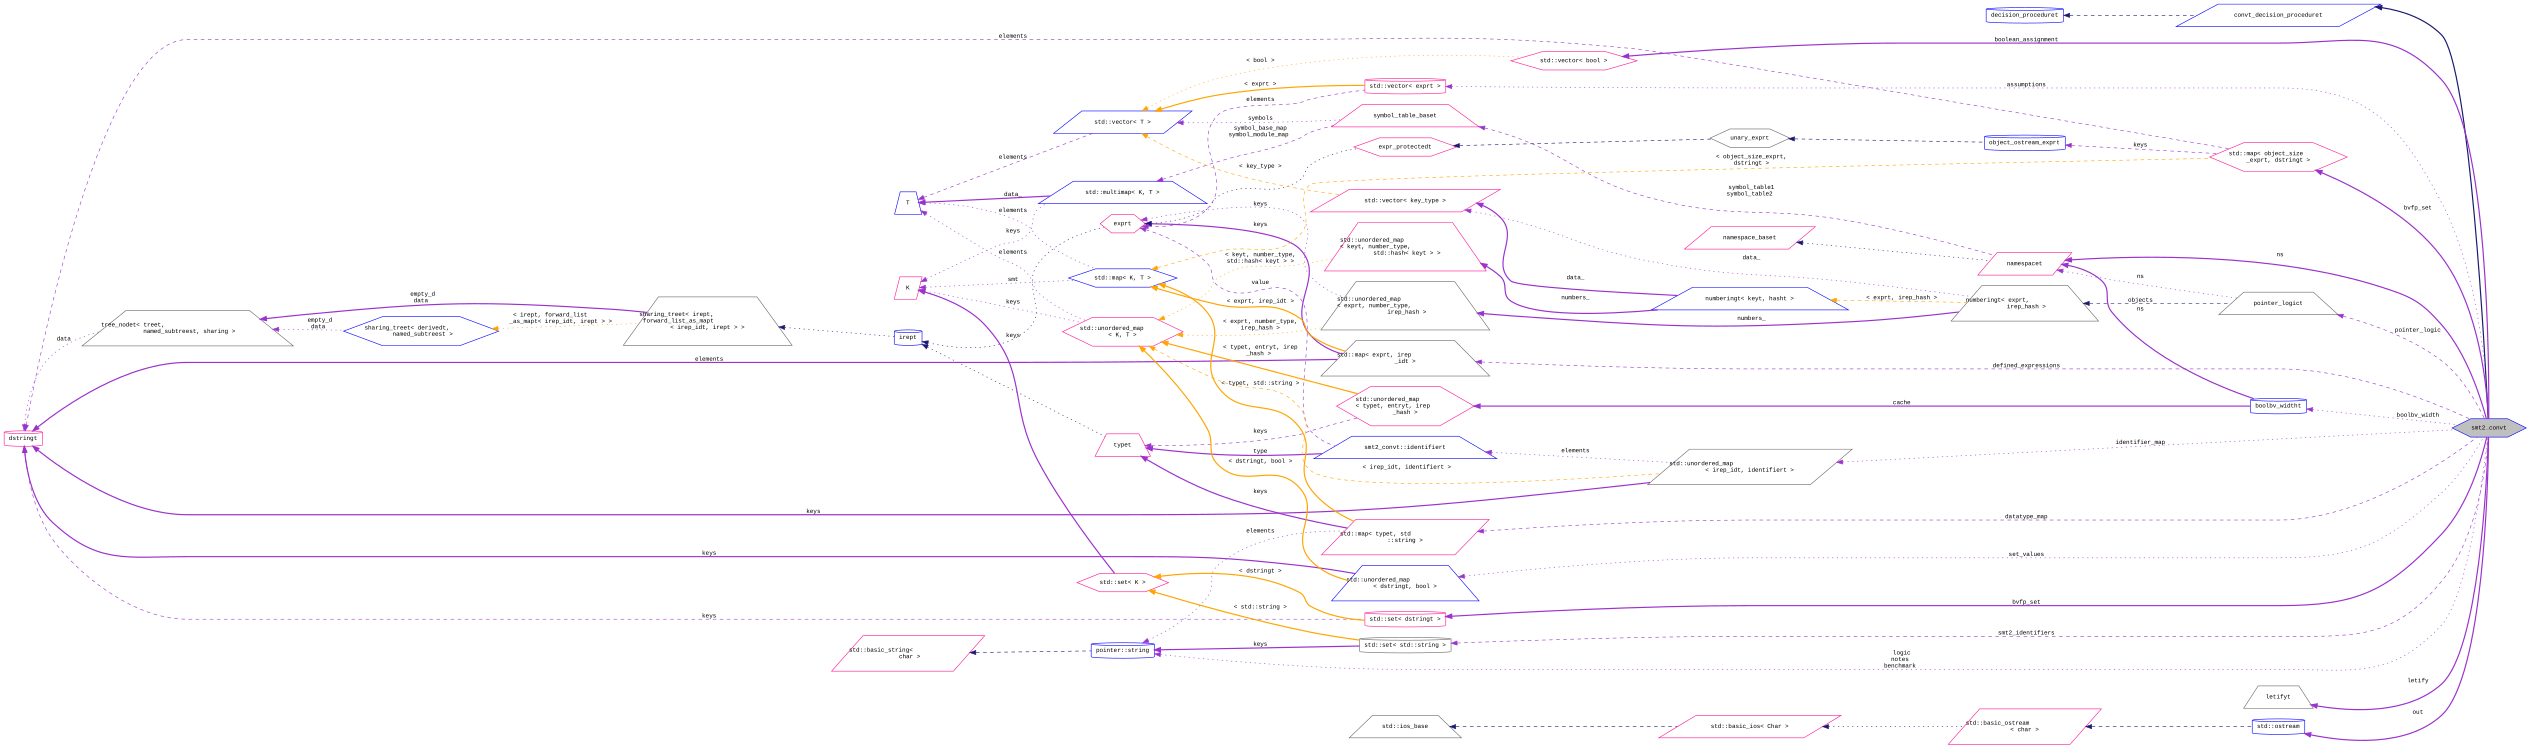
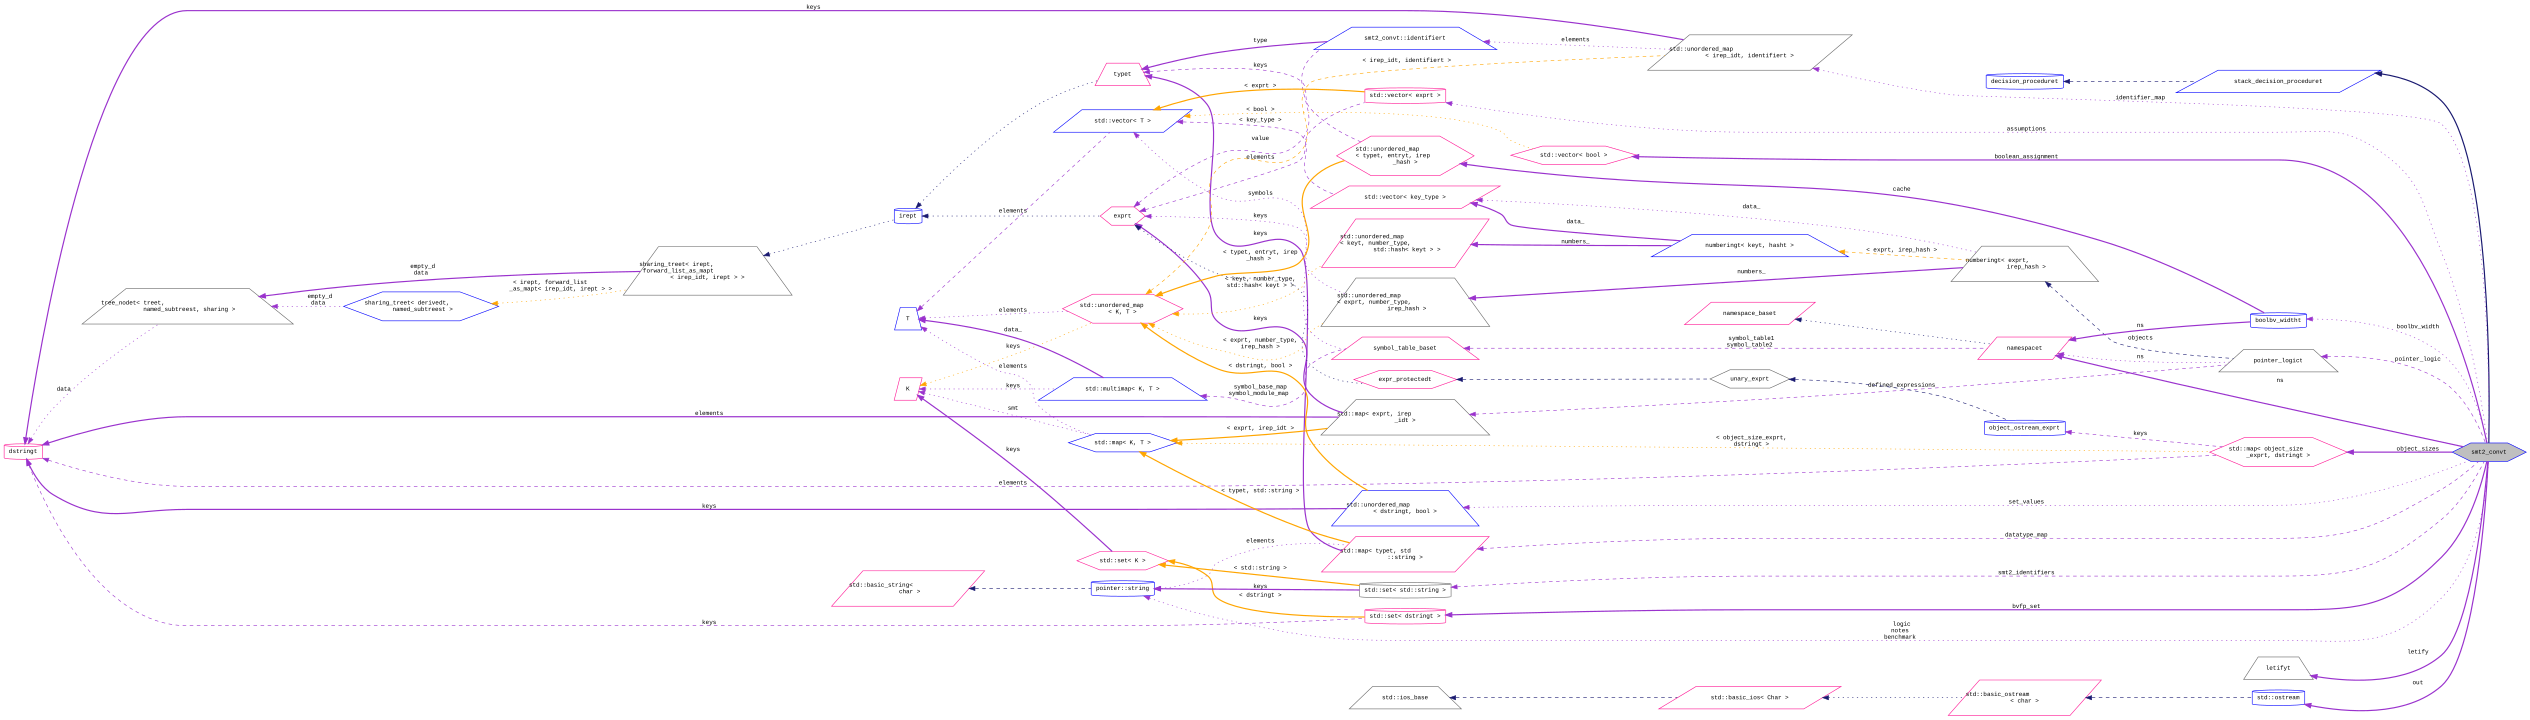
(2278, 15) -> (2278, 81)
(1660, 171) -> (1696, 447)
(1240, 176) -> (1281, 129)
(2416, 208) -> (2416, 449)
(1405, 247) -> (1405, 243)
(1003, 306) -> (1010, 356)
(1980, 369) -> (1851, 394)
